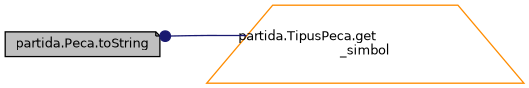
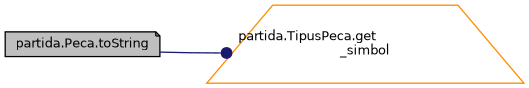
(209, 35) -> (190, 53)
